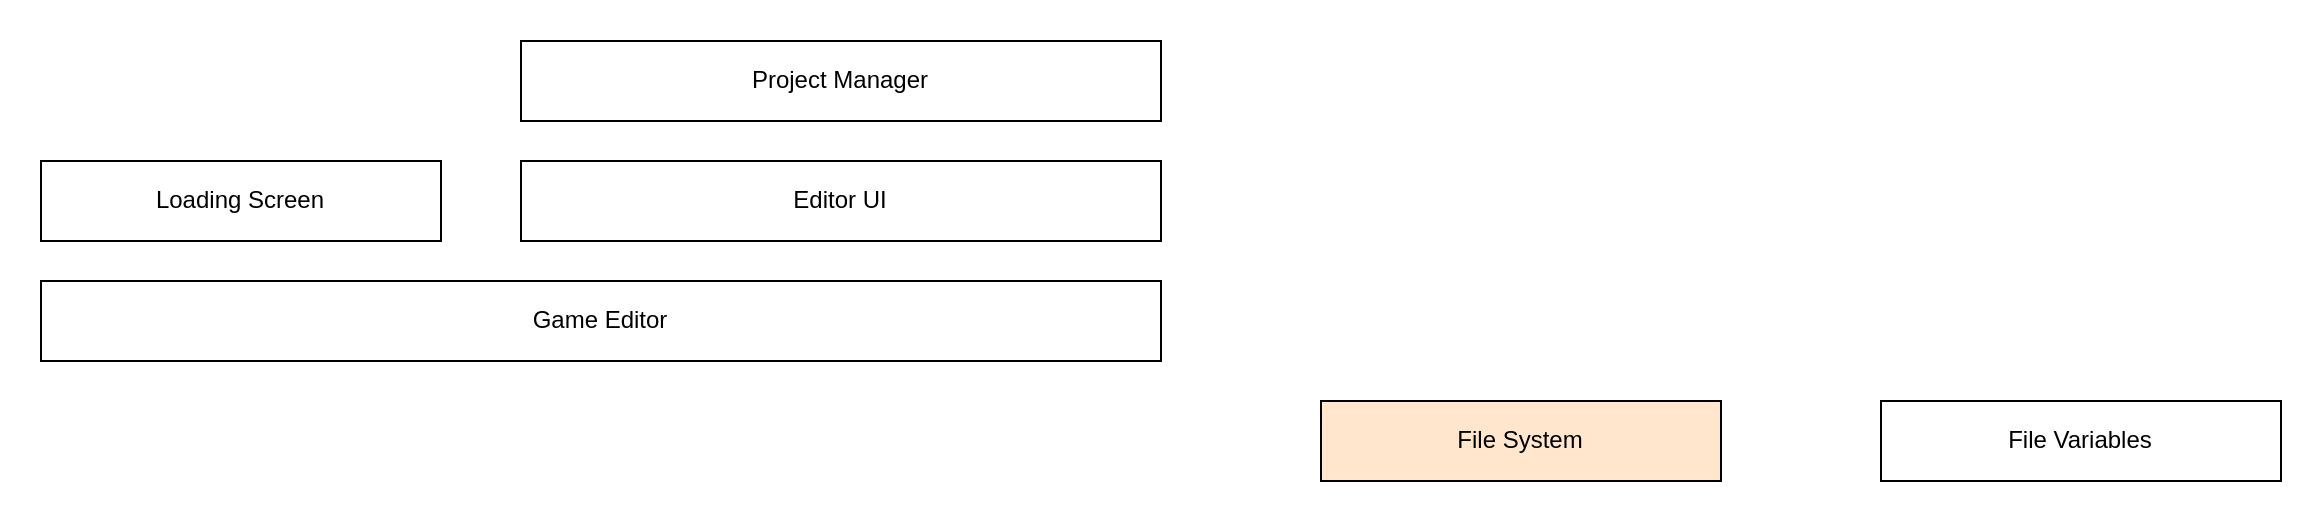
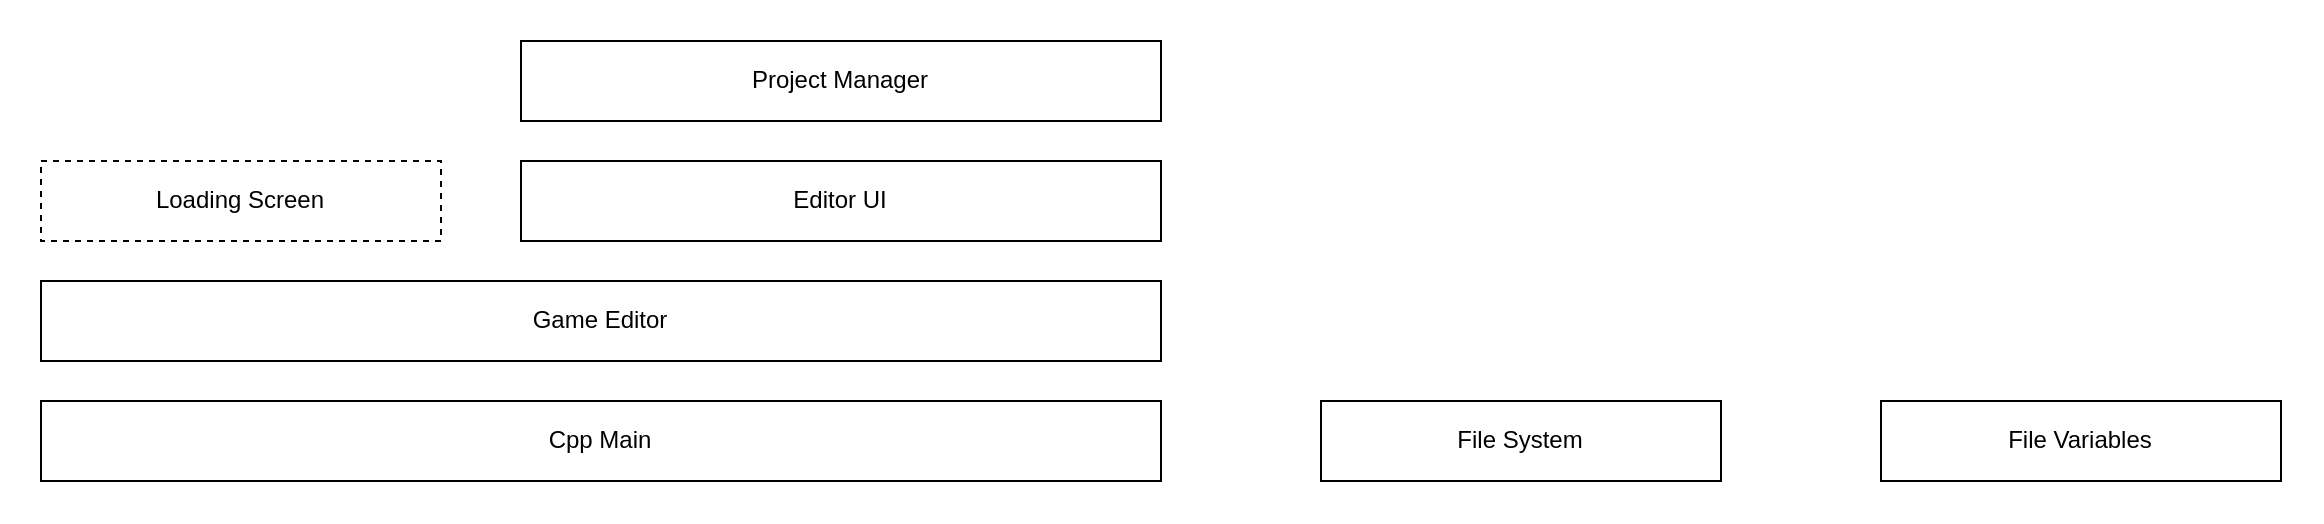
(241, 201) -> (241, 201)
none -> (601, 441)
(1521, 441) -> (1521, 441)
